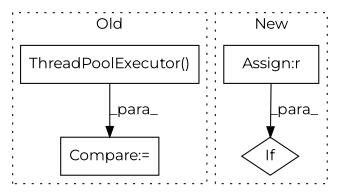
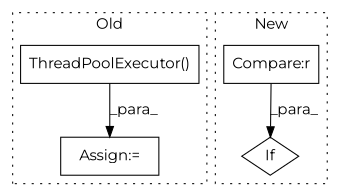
(271, 64) -> (271, 64)
(110, 156) -> (110, 156)
